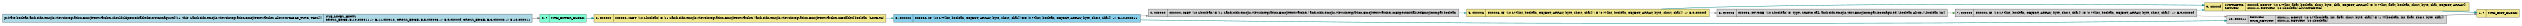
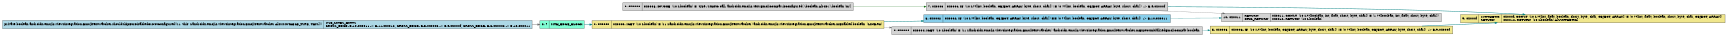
(2200, 10) -> (1345, 9)
(1712, 13) -> none
(2498, 13) -> none
(1143, 16) -> (887, 27)
(568, 18) -> (567, 24)
(889, 18) -> (903, 21)
(1683, 23) -> (1195, 18)
